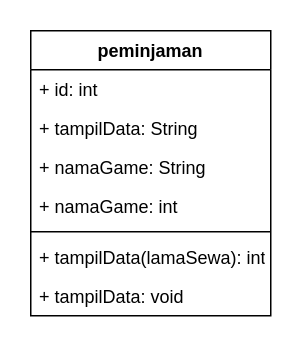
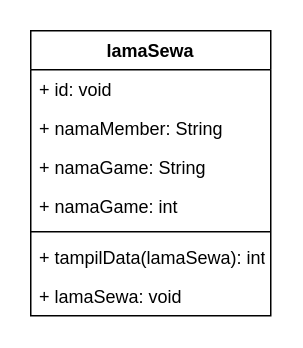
(150, 51) -> (150, 51)
(73, 90) -> (78, 90)
(126, 129) -> (130, 129)
(116, 297) -> (108, 297)
